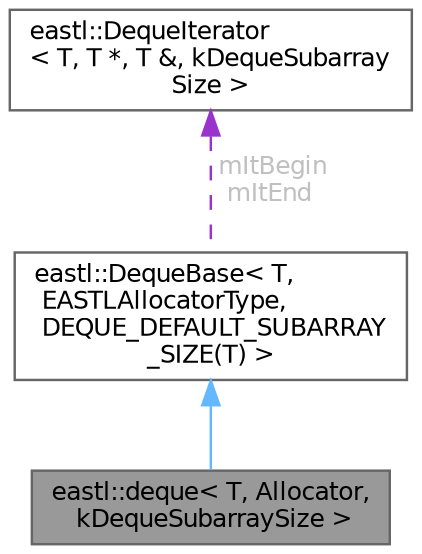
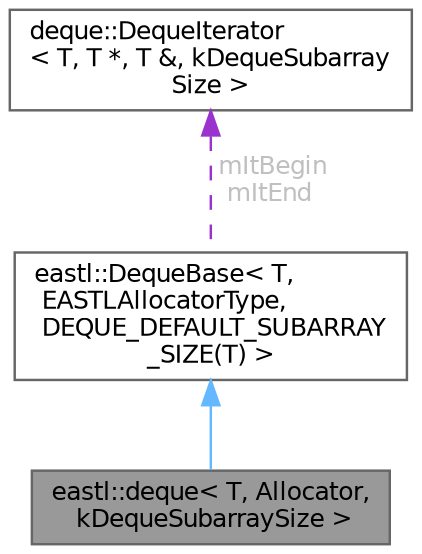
(211, 60) -> (211, 60)
